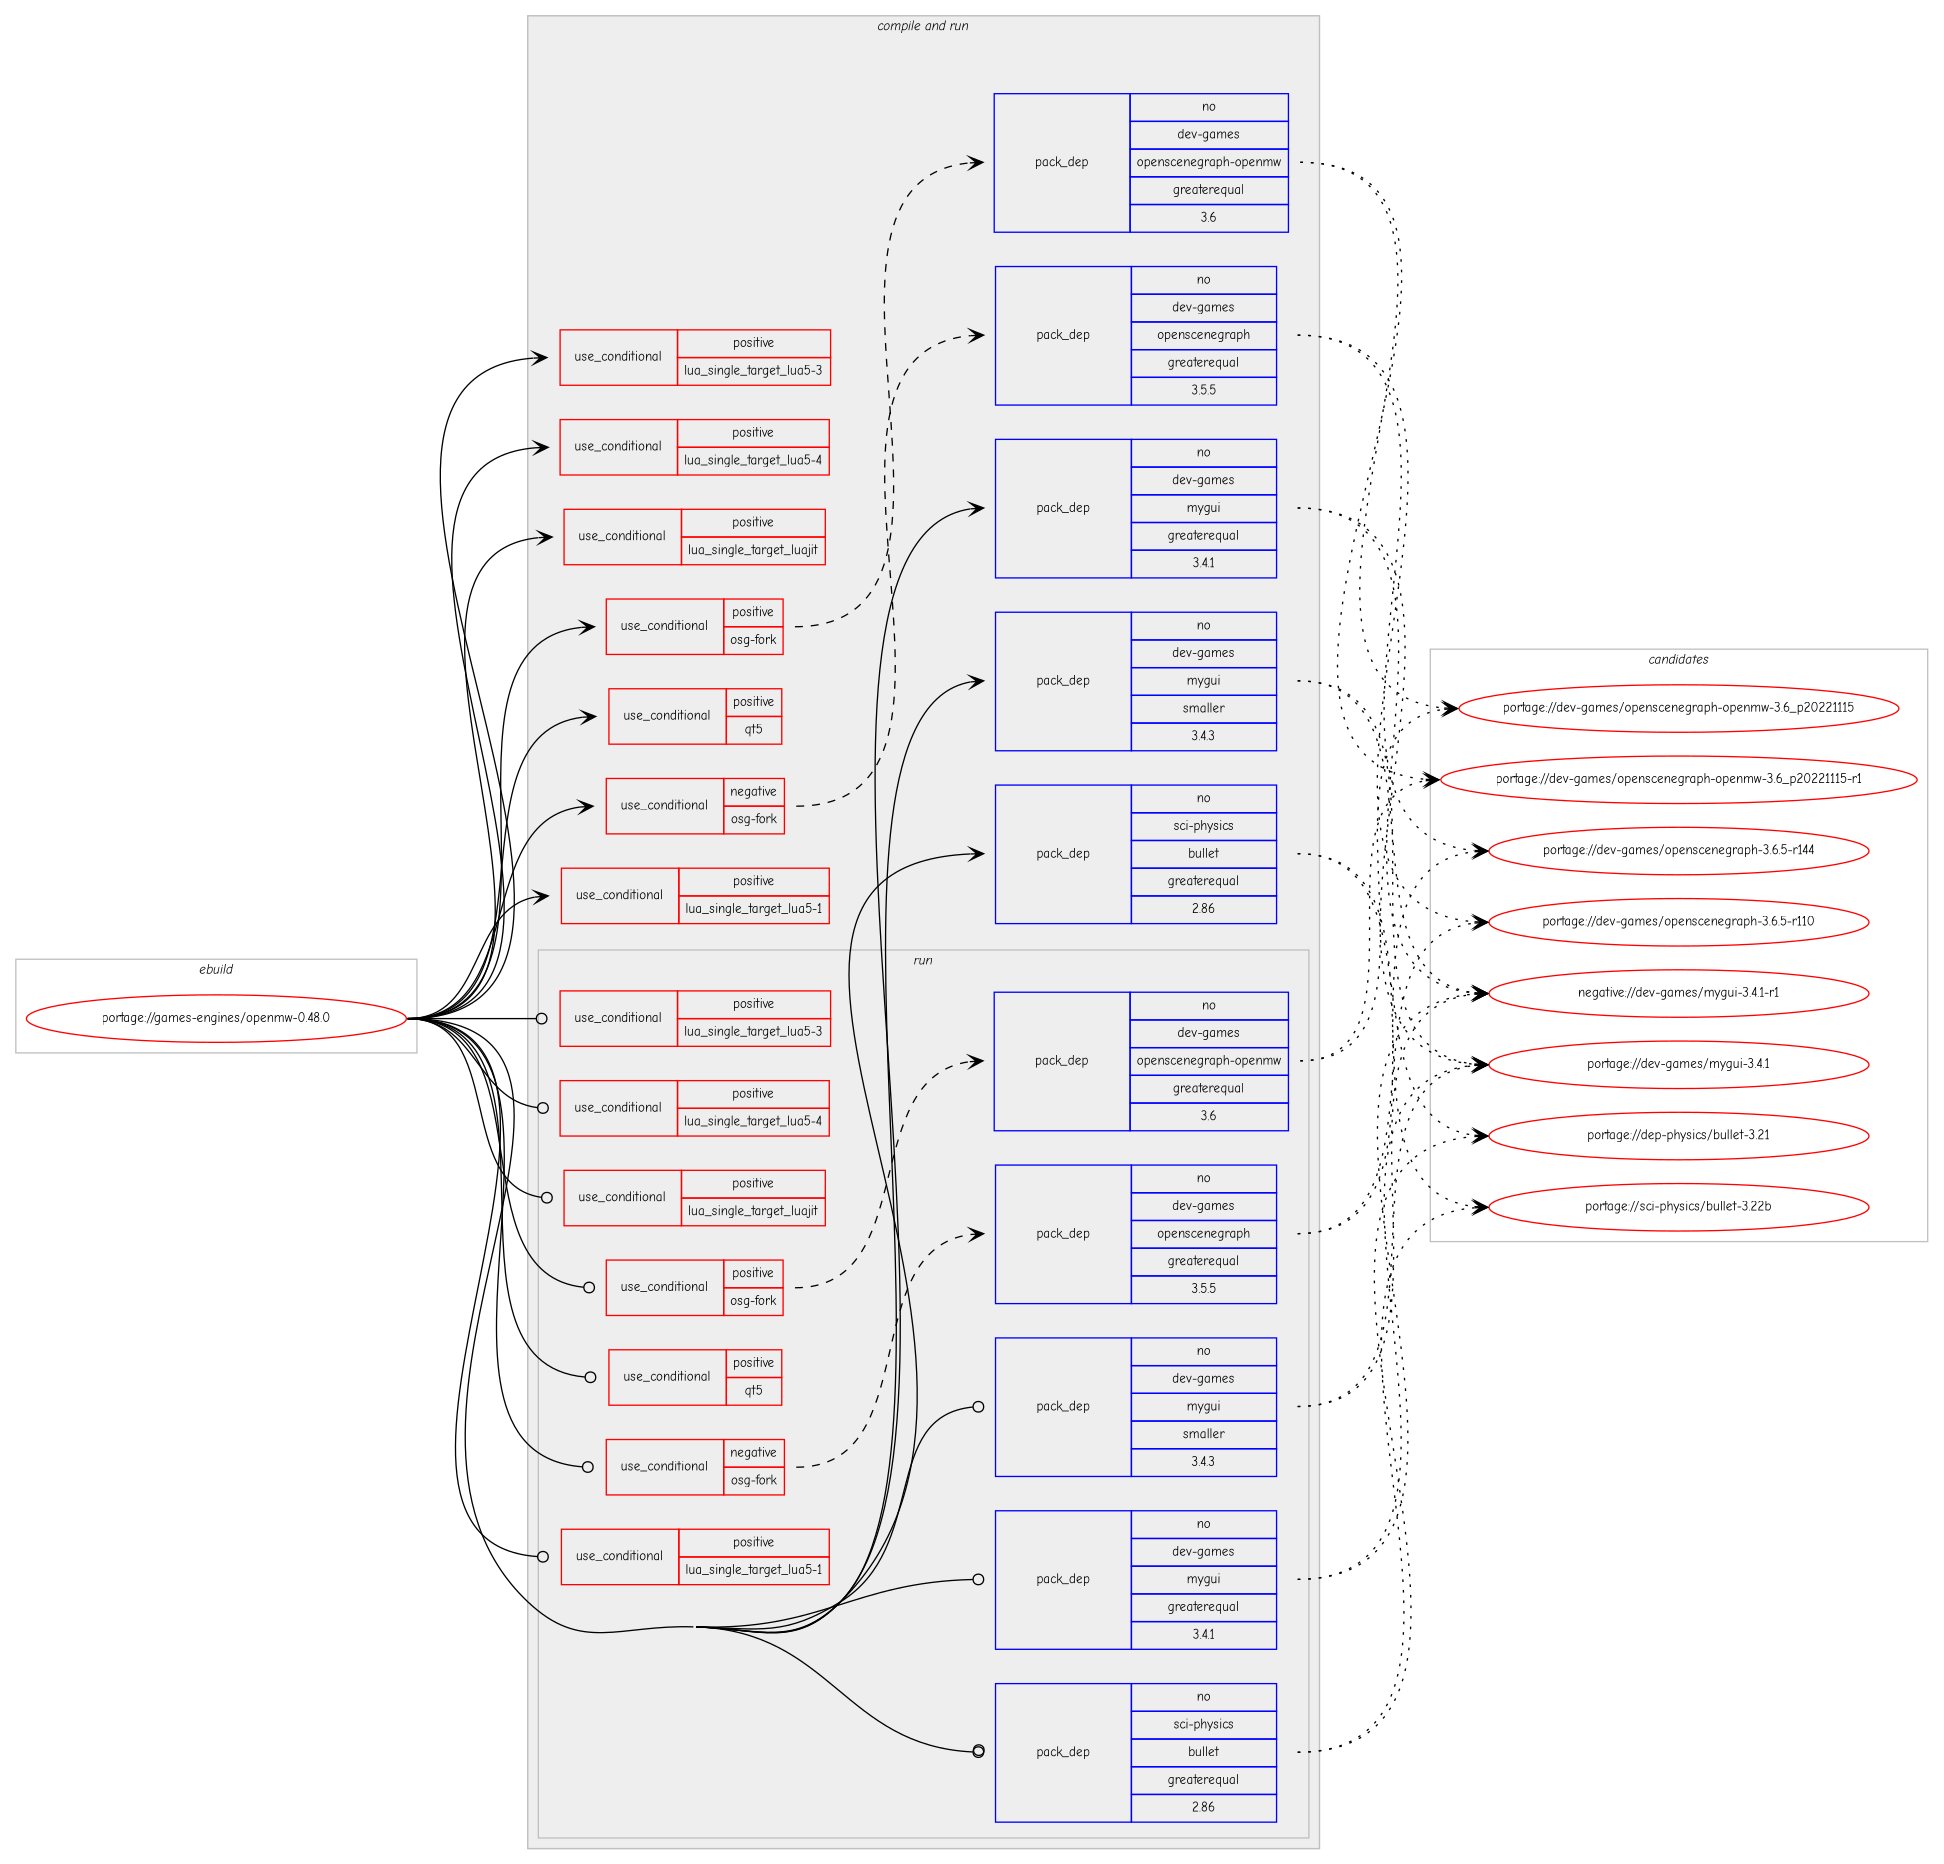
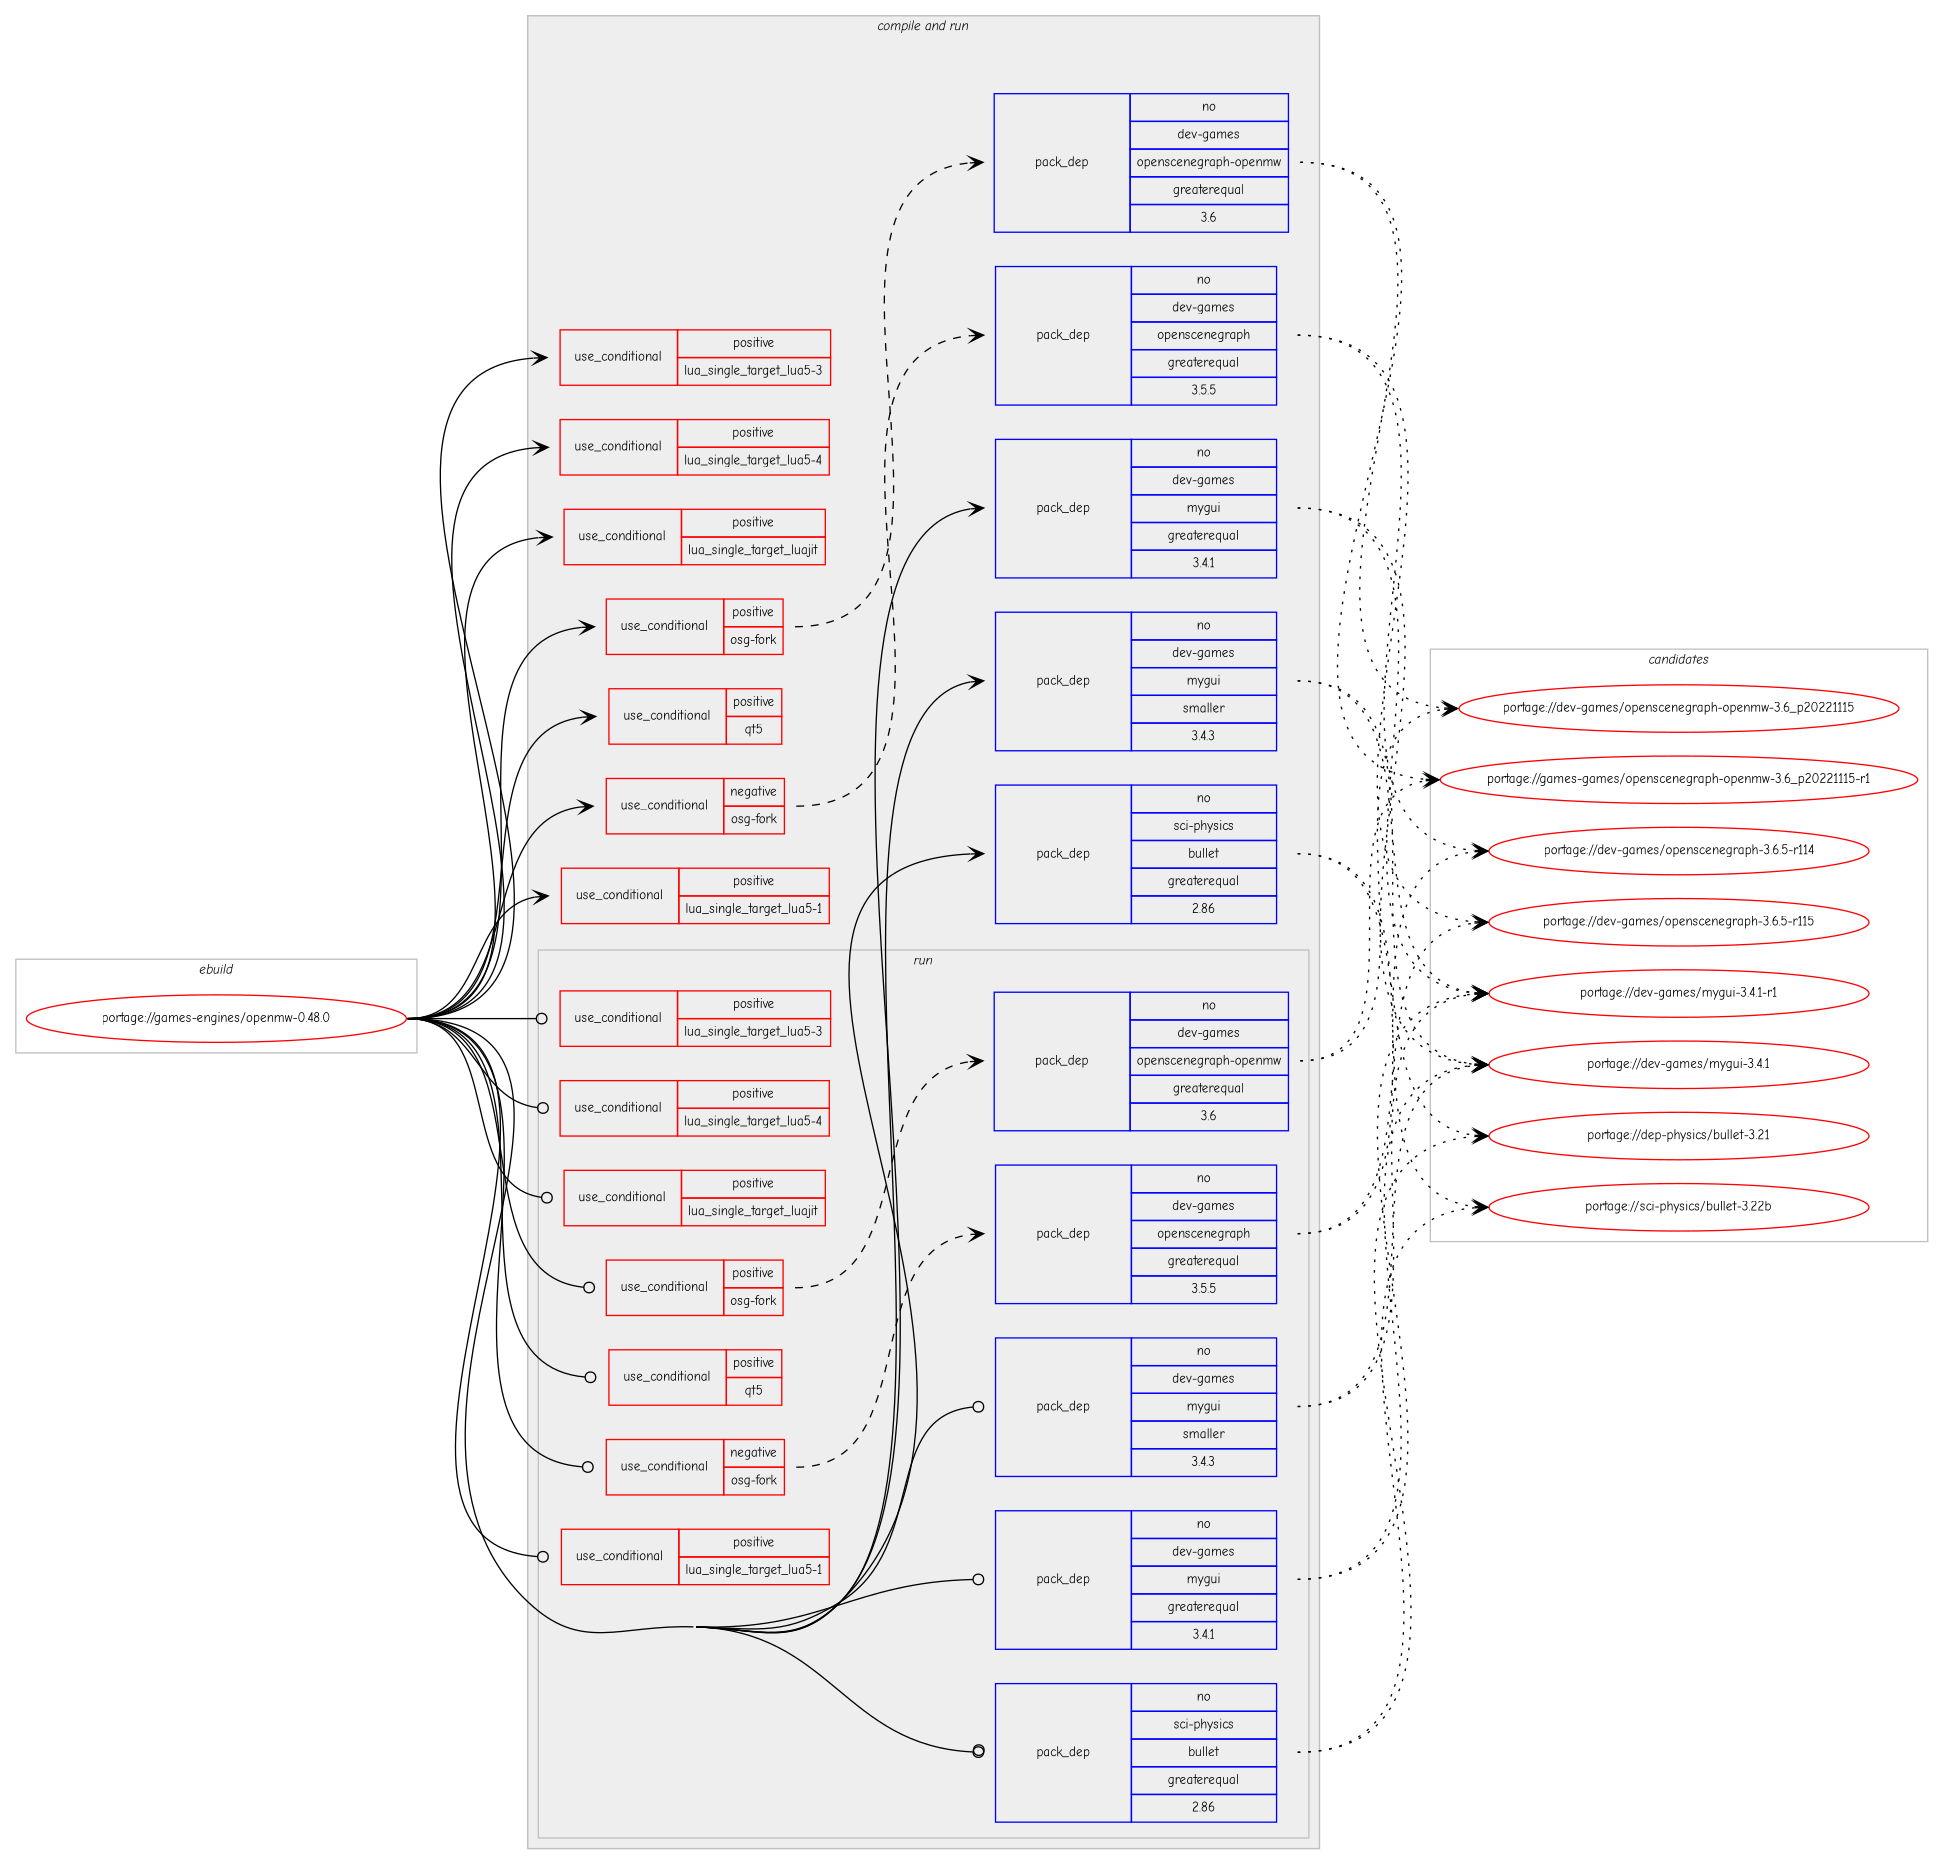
(1679, 780) -> (1679, 780)
(1679, 851) -> (1679, 851)
(1679, 922) -> (1679, 922)
(1679, 994) -> (1679, 994)
